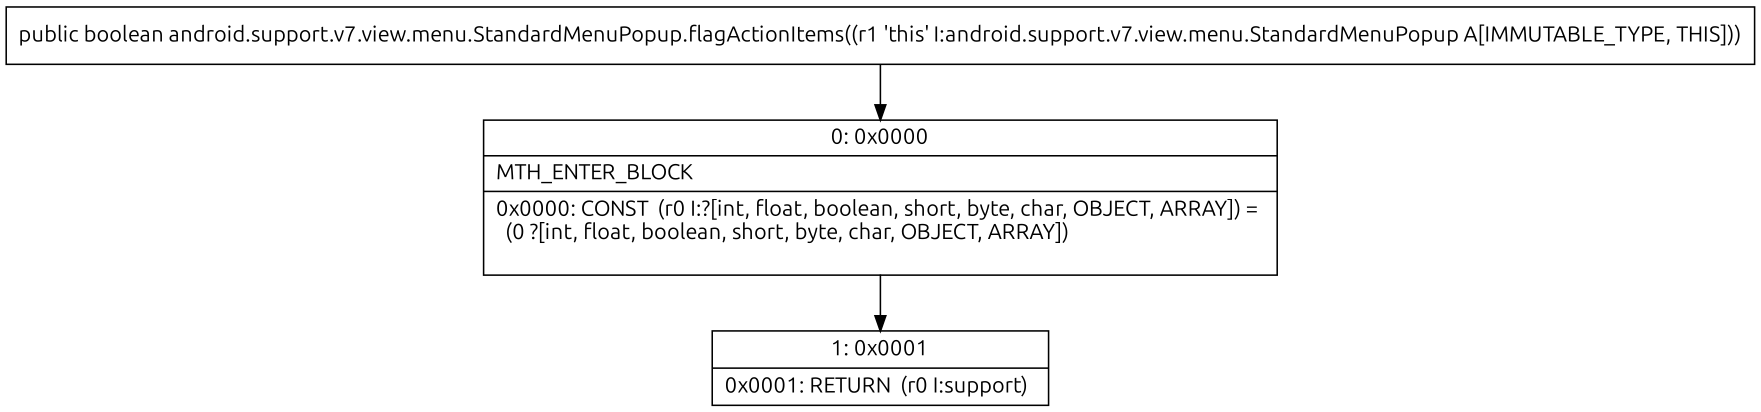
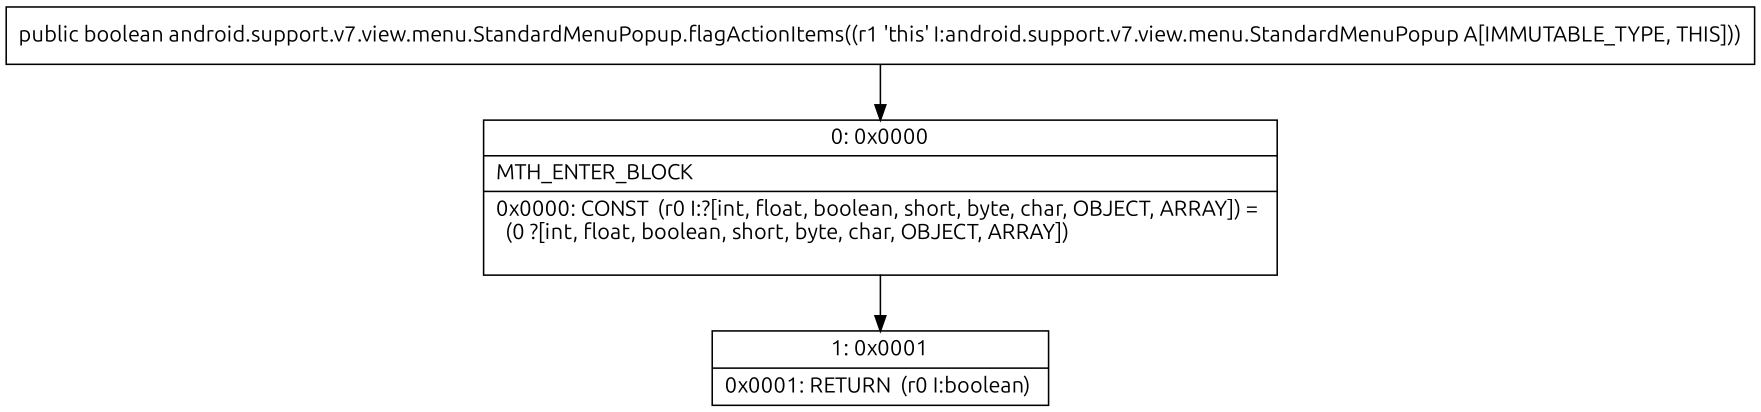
(879, 386) -> (880, 386)
